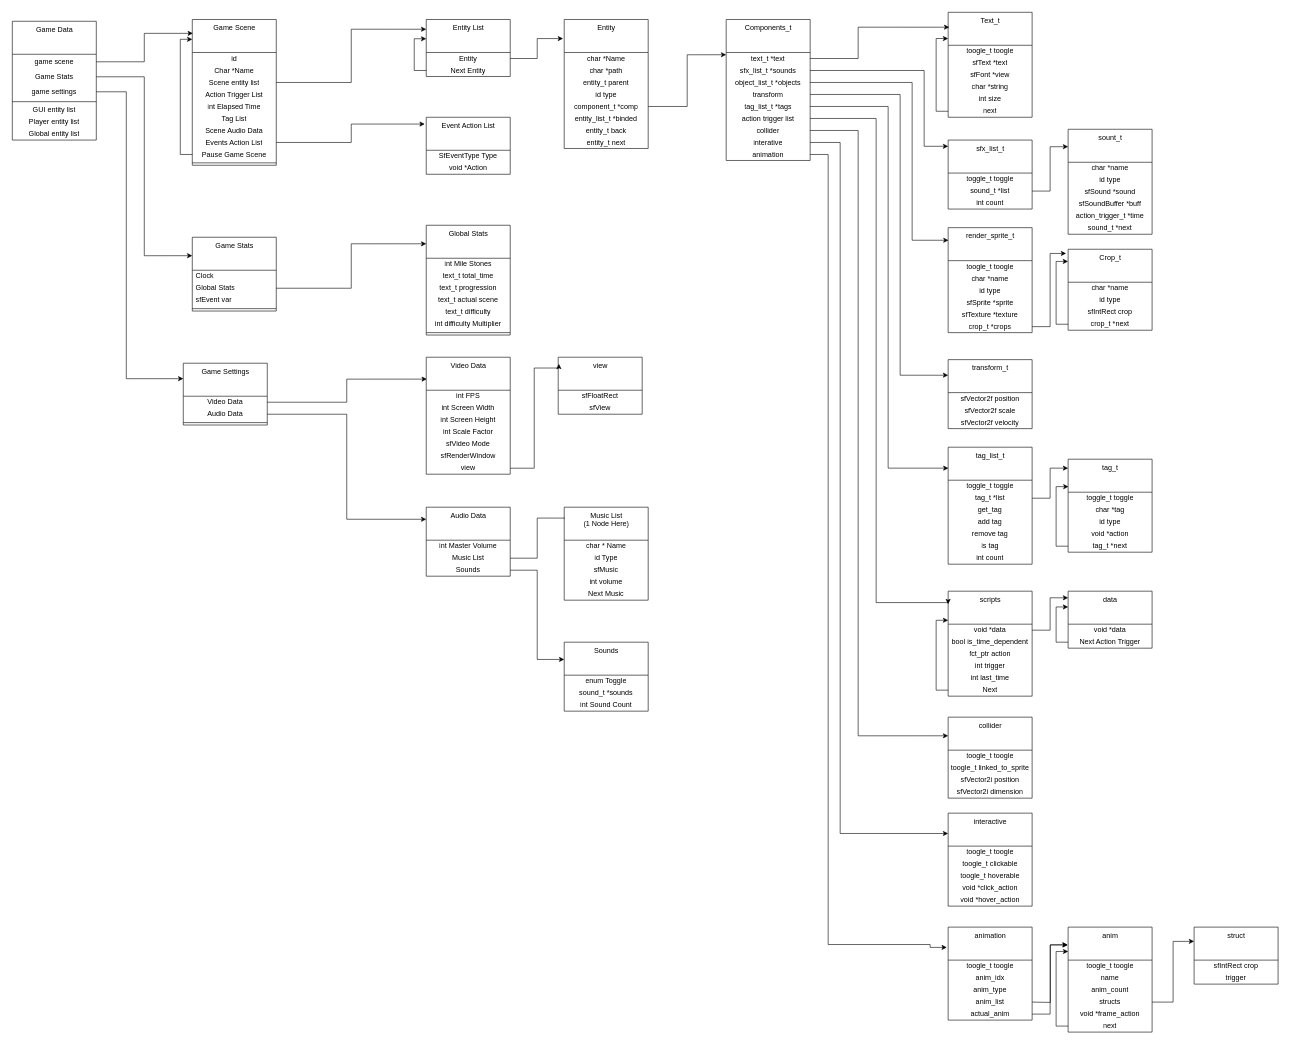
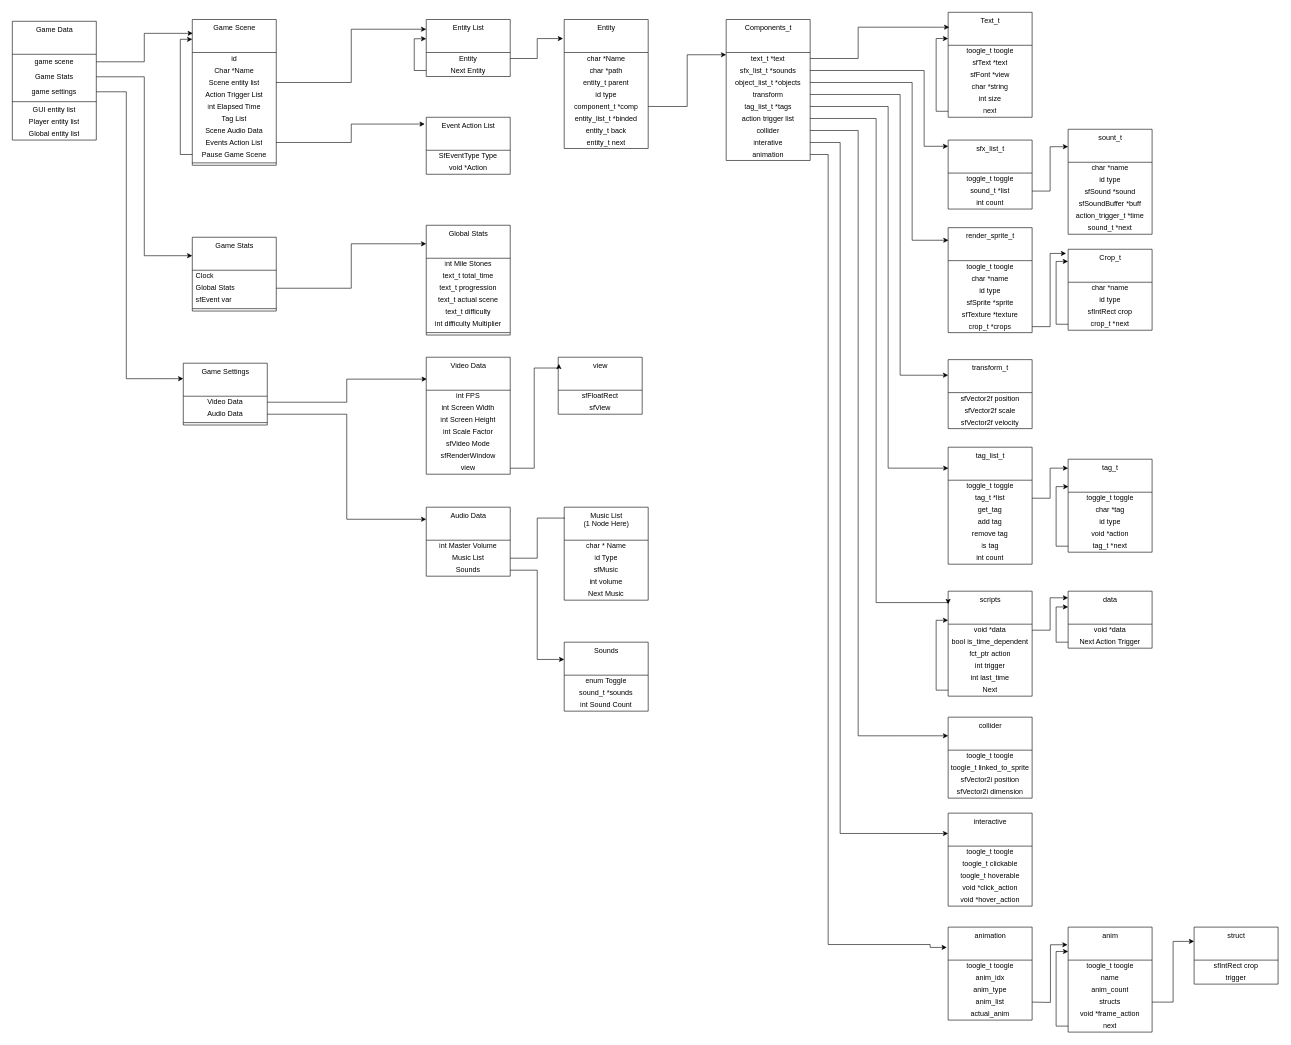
(1047, 1014) -> none
